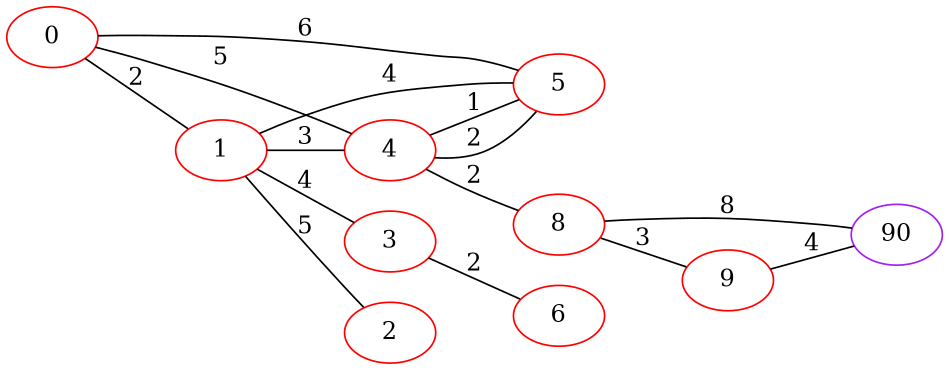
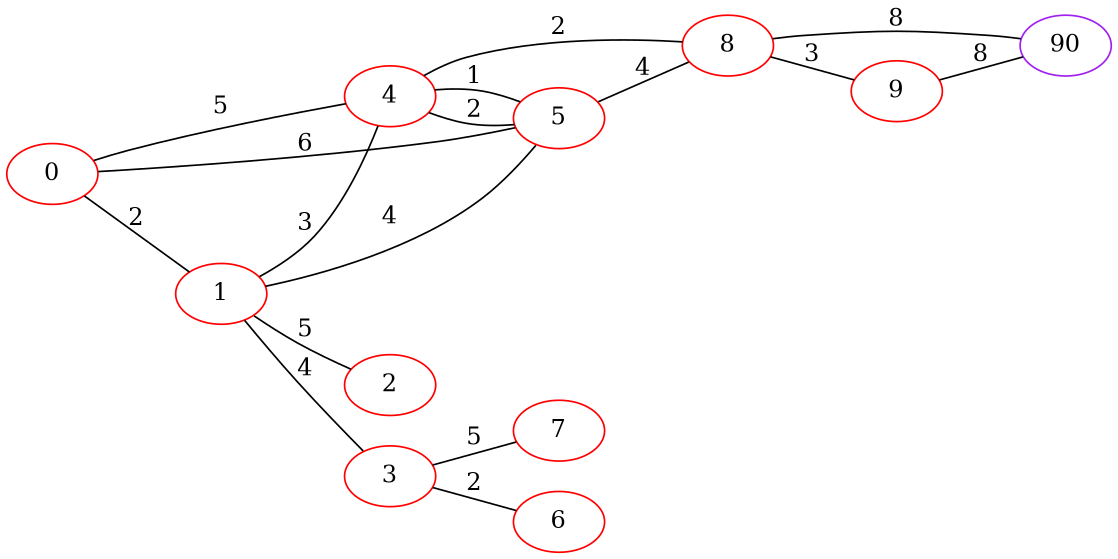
none -> (644, 82)
(812, 244) -> (981, 55)
none -> (559, 431)
